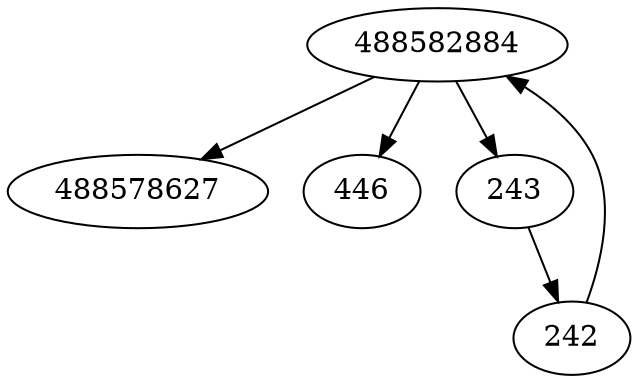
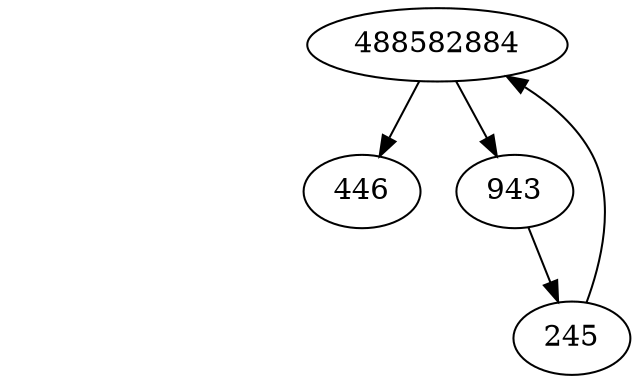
(138, 192) -> none
(515, 192) -> (515, 192)
(572, 338) -> (572, 338)
